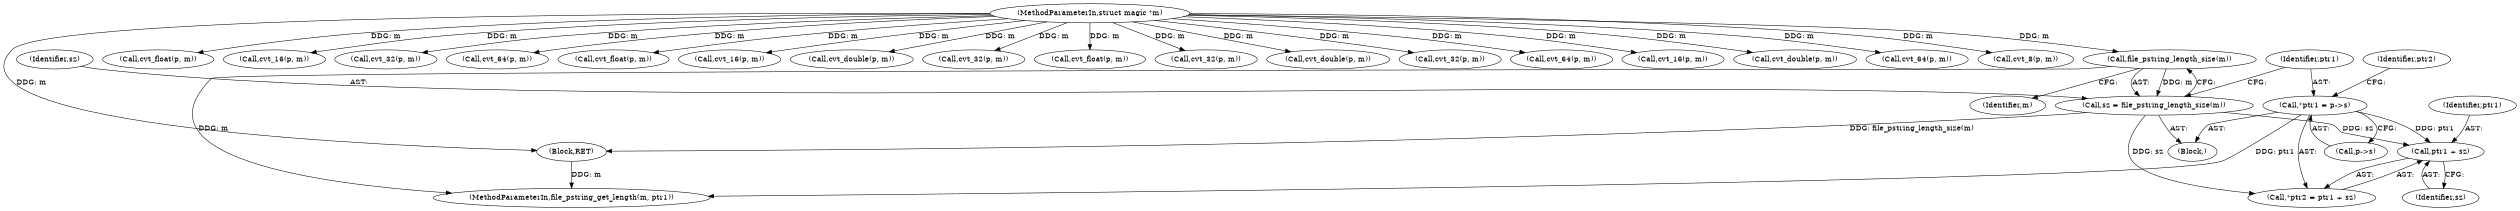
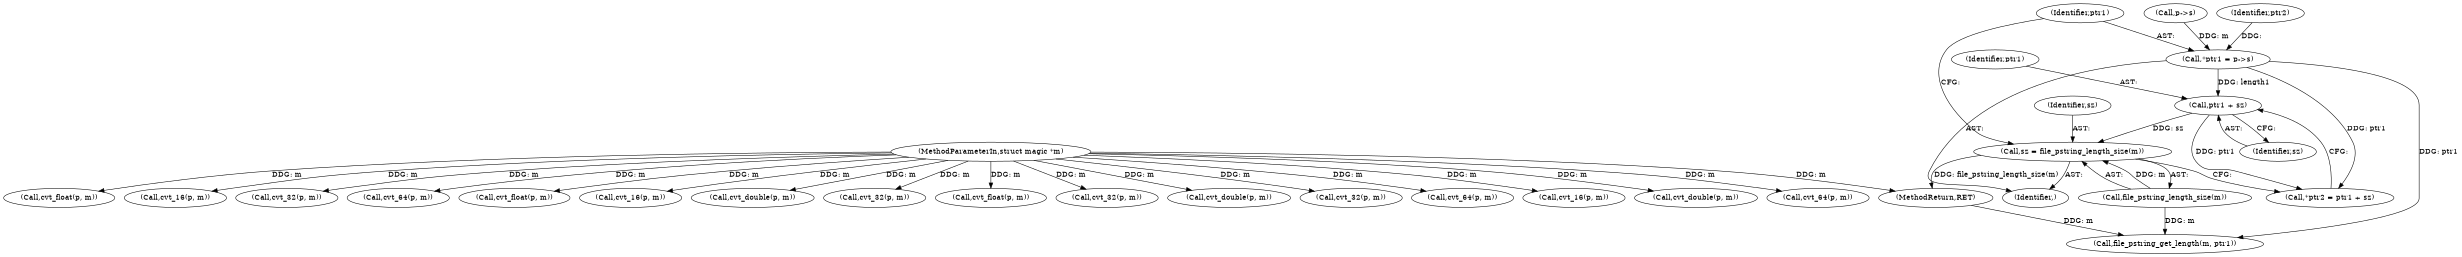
(1767, 25) -> none
(2026, 59) -> none
(2208, 83) -> (2181, 175)
(2377, 83) -> (2253, 36)
(2008, 106) -> none
(2315, 122) -> (2147, 126)
(2373, 122) -> none
(2322, 129) -> (2214, 36)
(2435, 129) -> (2244, 83)
(572, 152) -> (1936, 198)
(2148, 152) -> (2224, 175)
(2192, 152) -> (2036, 198)
(2309, 152) -> (2367, 129)
(2366, 175) -> (2215, 152)
(2407, 175) -> (2340, 152)
(572, 198) -> (2165, 244)
